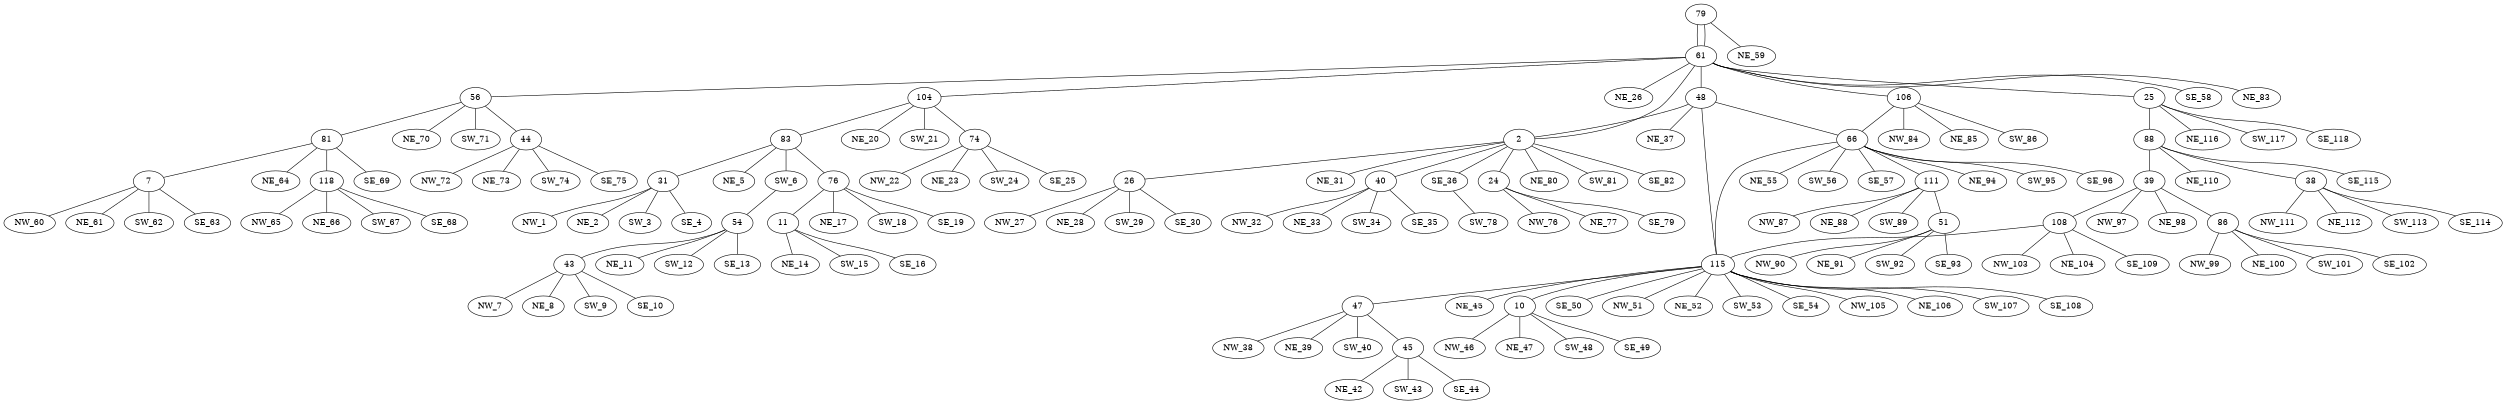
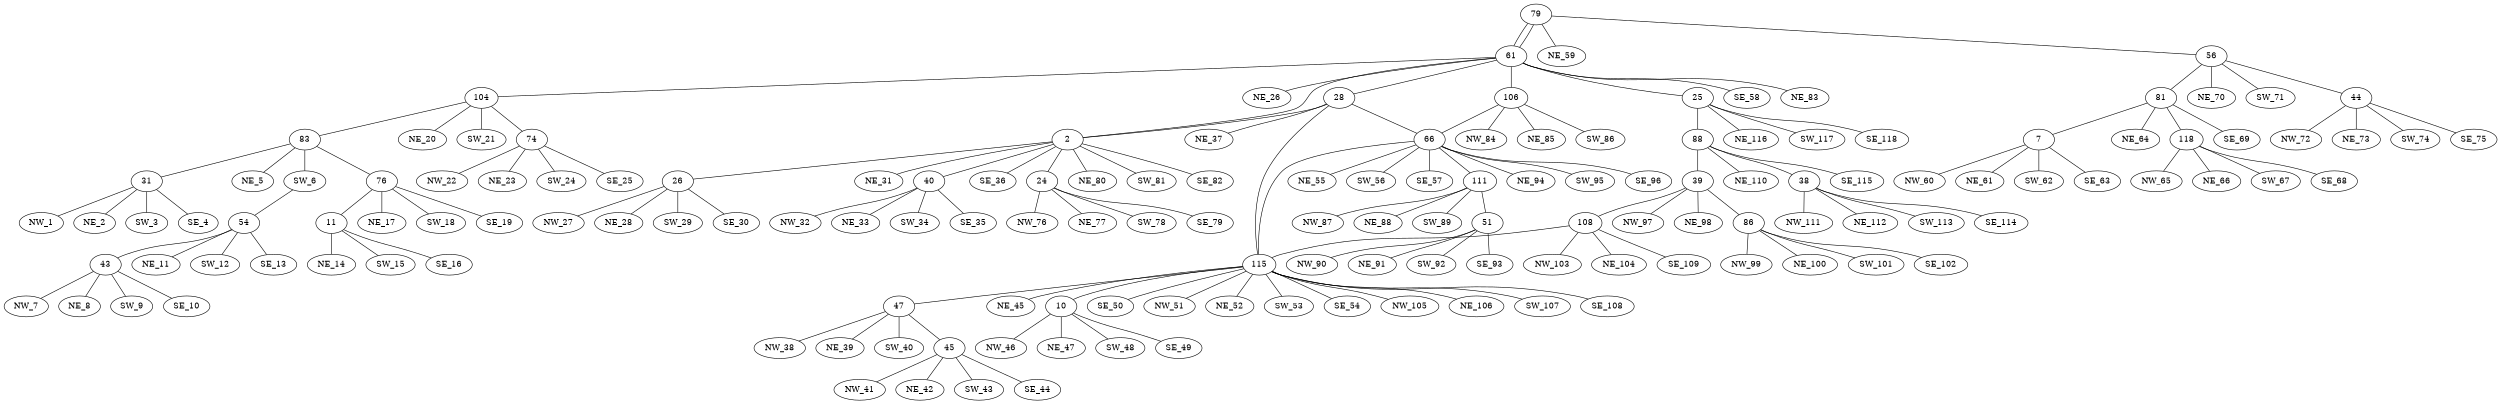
(1088, 77) -> (1874, 35)
(1701, 98) -> (1339, 98)
(1464, 202) -> (1095, 203)
none -> (860, 390)
